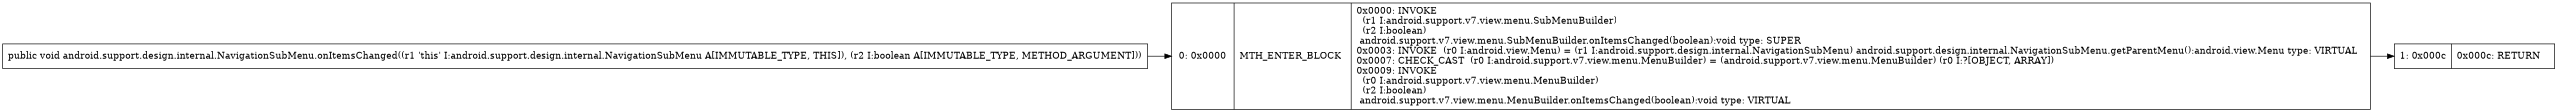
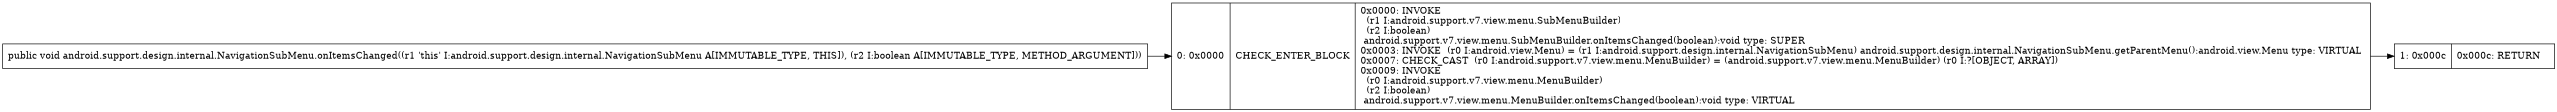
(1291, 56) -> (1293, 56)
